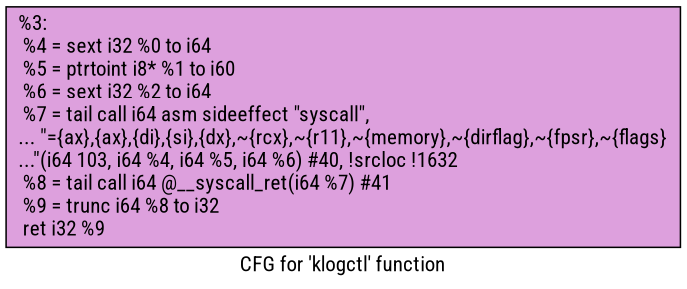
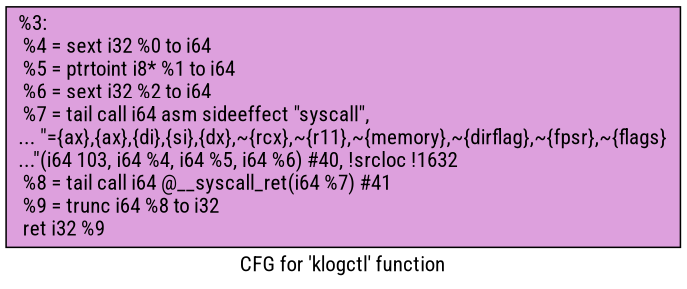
(127, 69) -> (127, 69)
